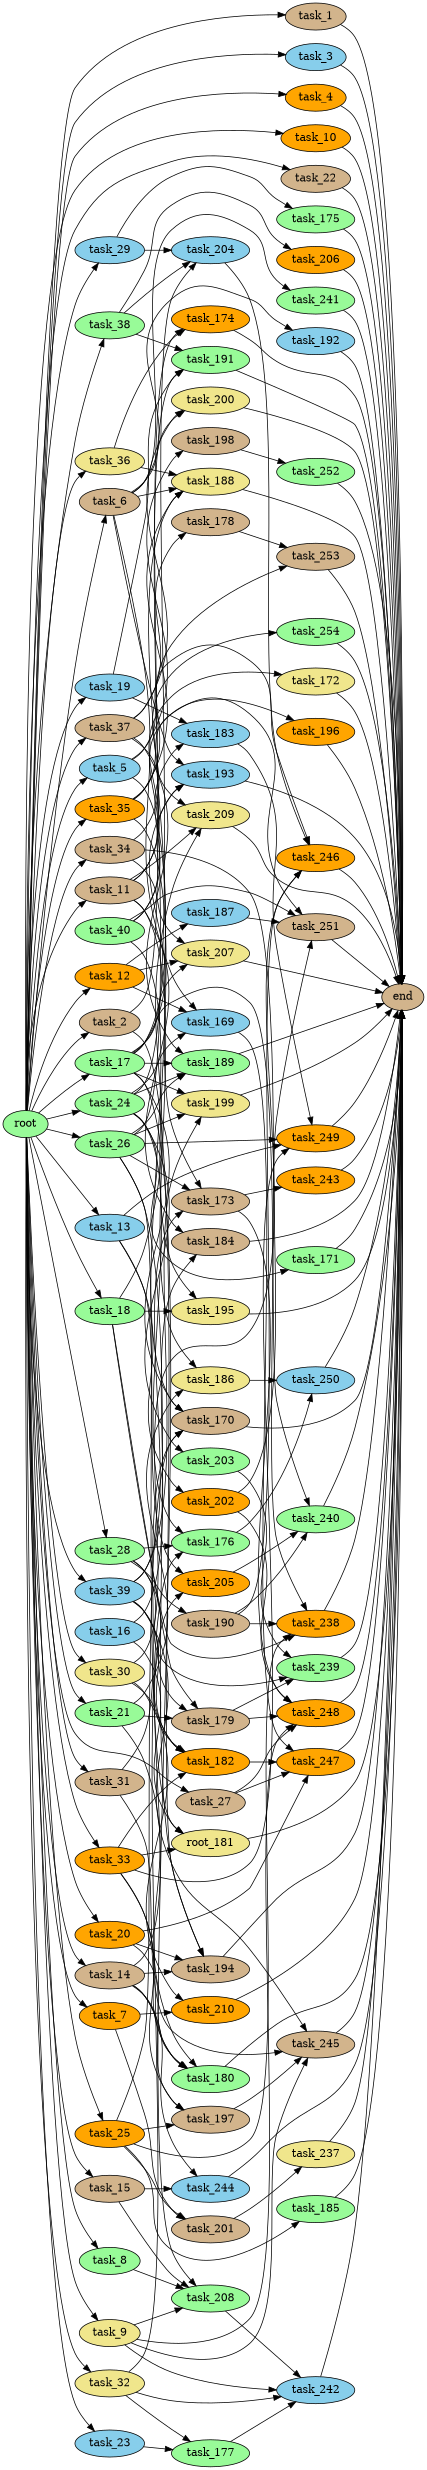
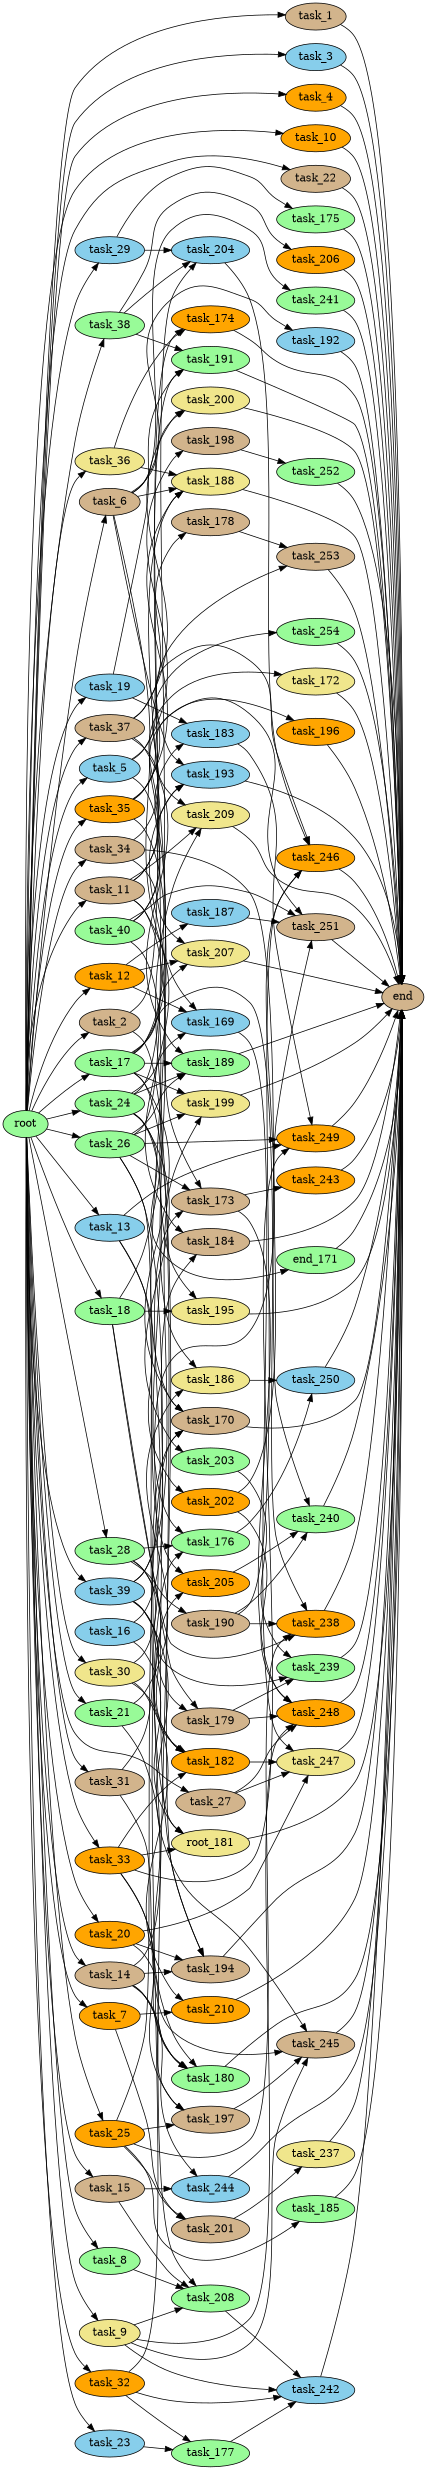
(316, 1260) -> (316, 1260)
(154, 1717) -> none
(316, 1762) -> (316, 1762)
(110, 2383) -> (110, 2383)
